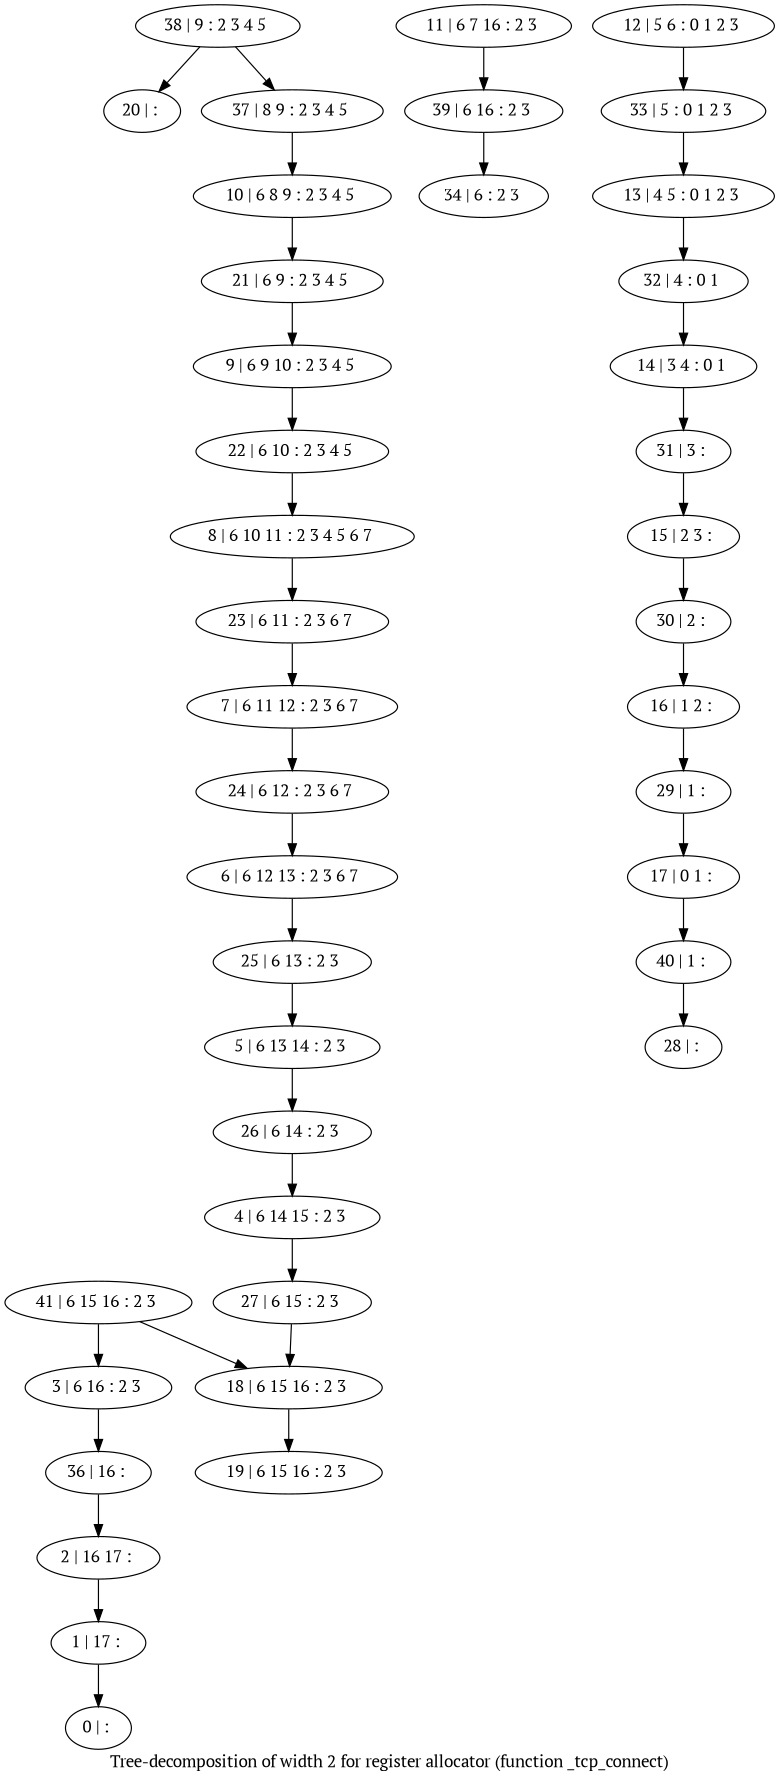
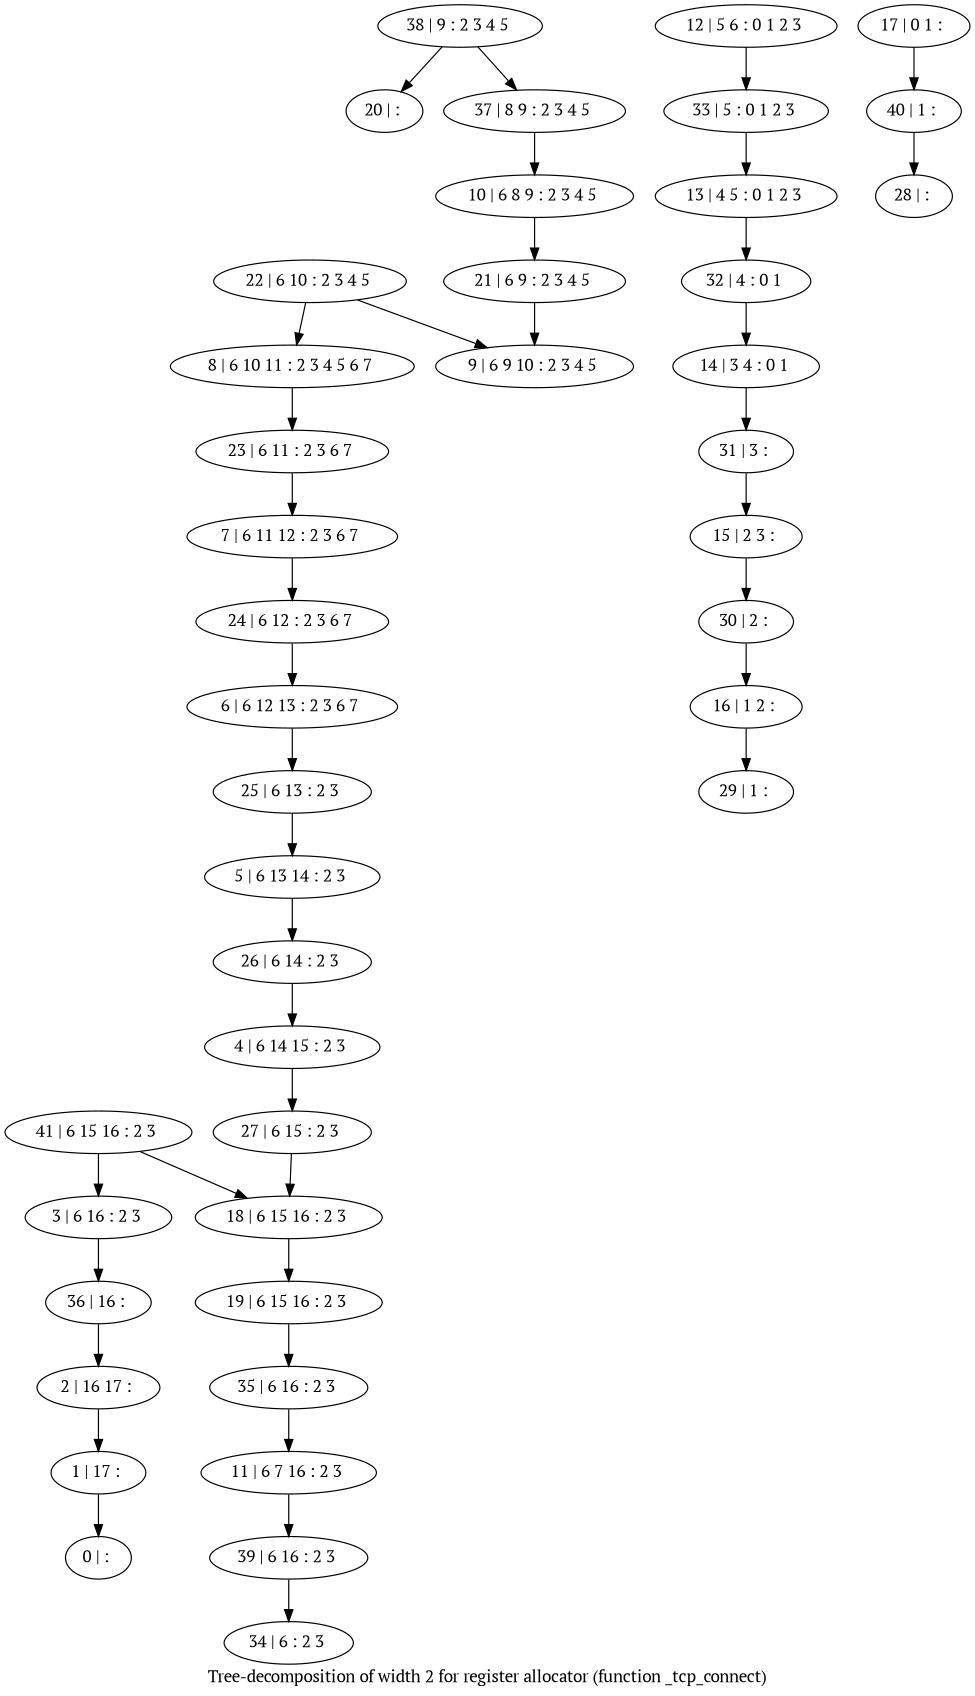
(292, 403) -> (417, 322)
(684, 829) -> none
none -> (289, 1388)
